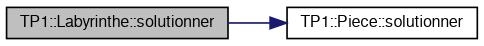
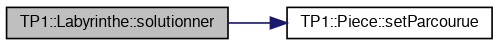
(382, 23) -> (390, 23)
